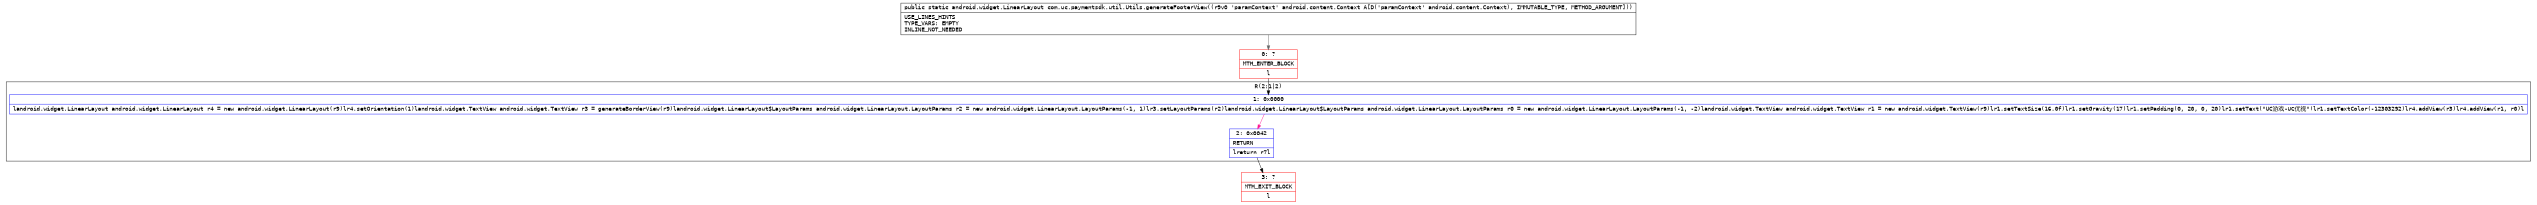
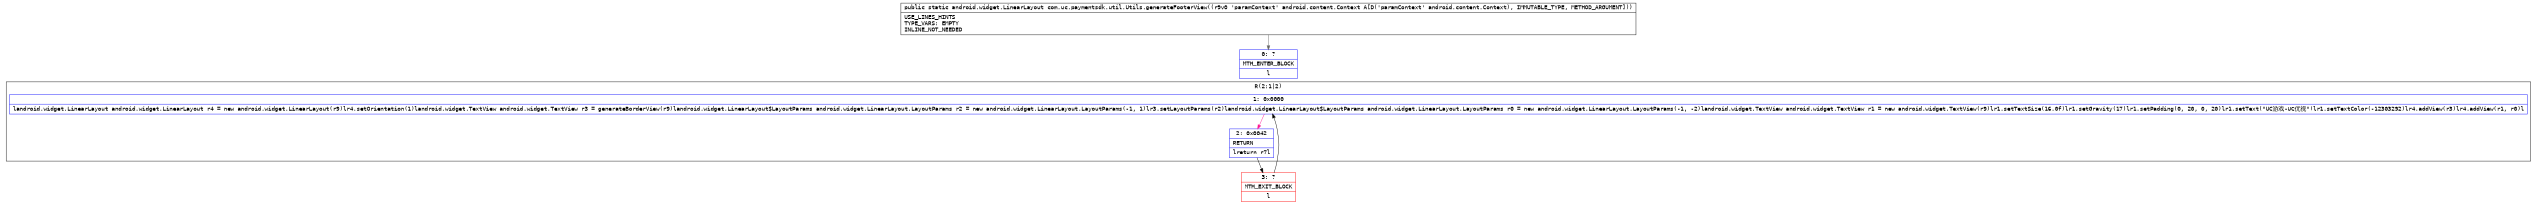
(1268, 64) -> (1268, 64)
(1268, 85) -> (1279, 145)
